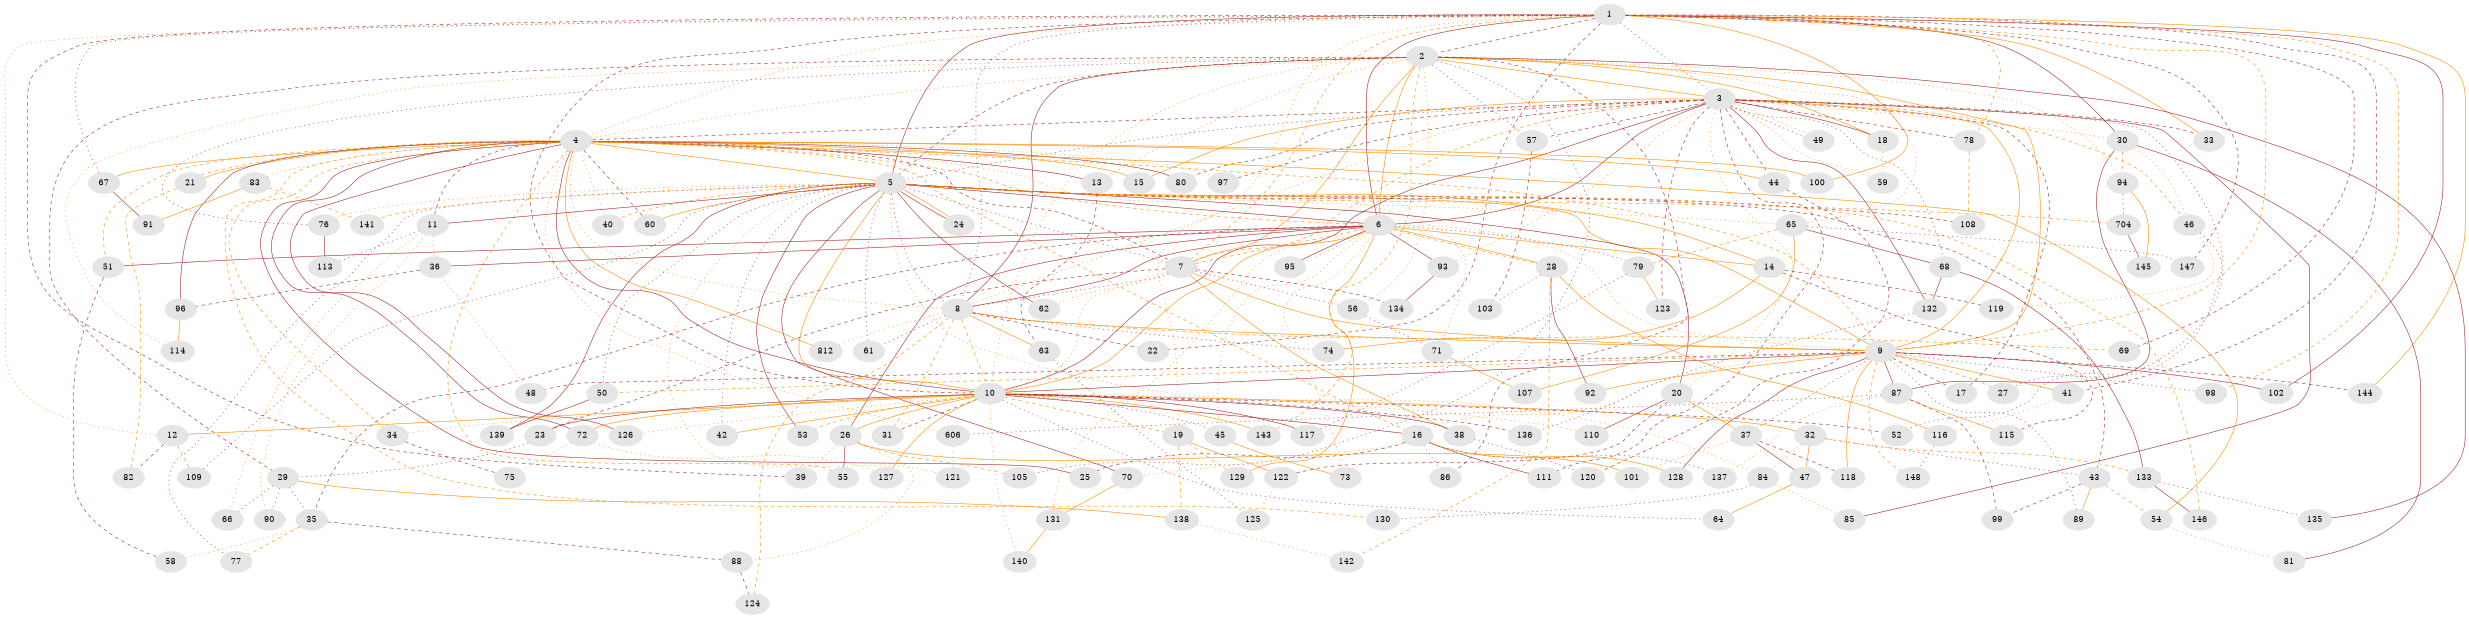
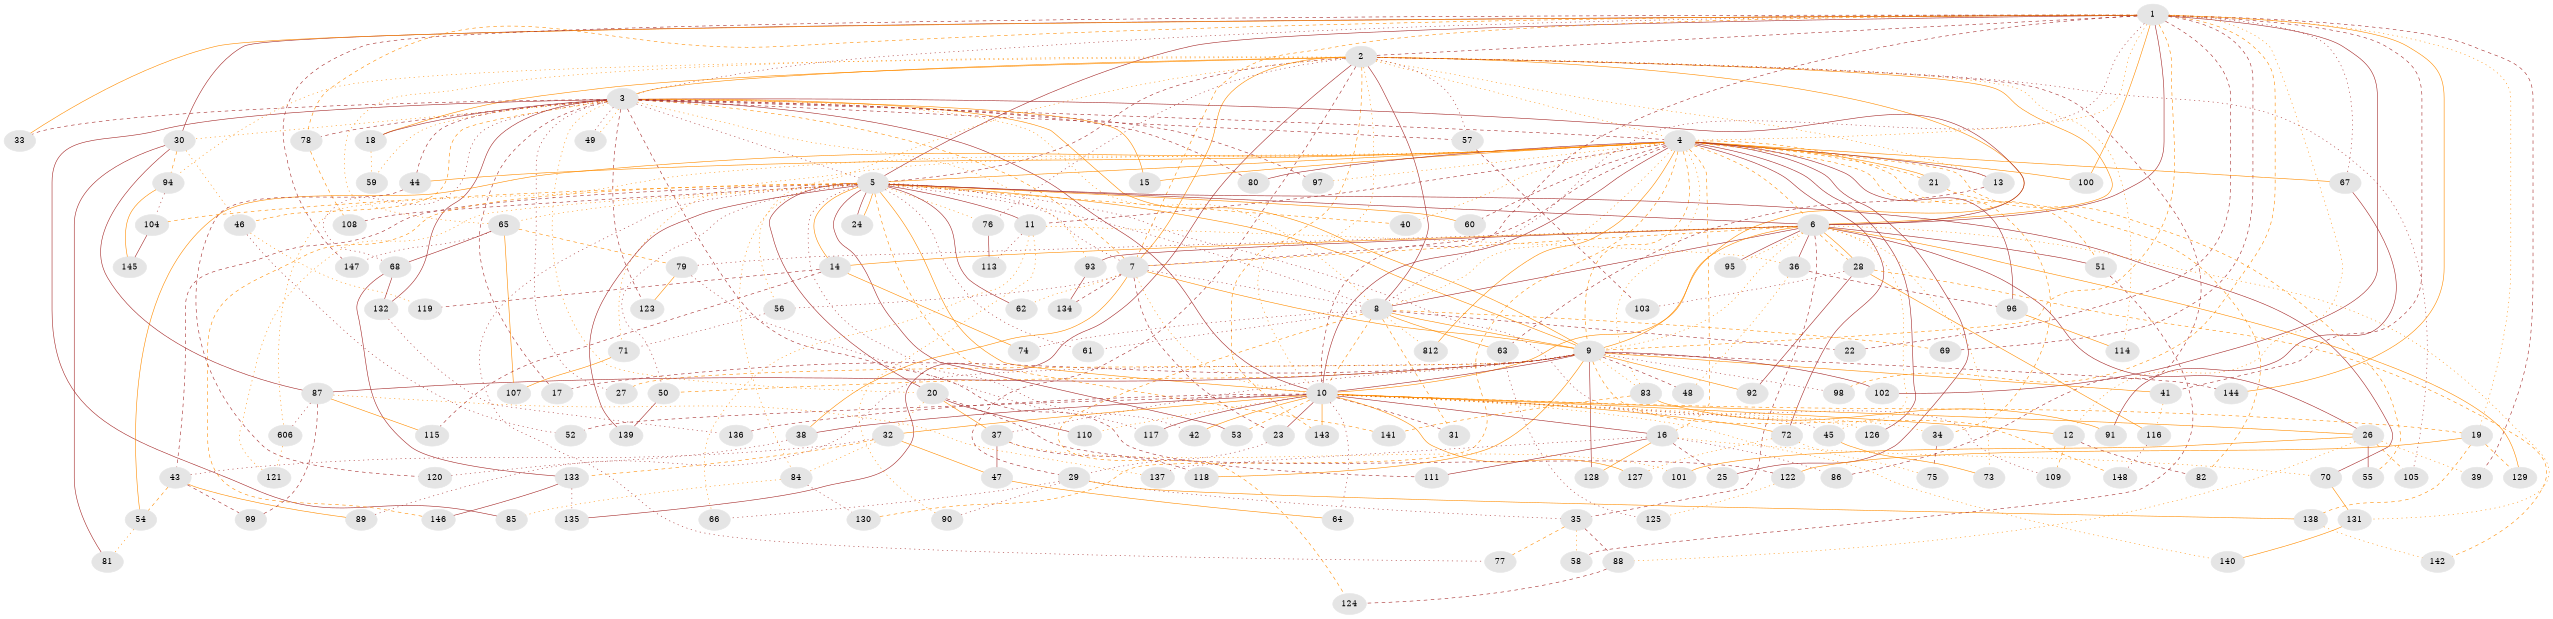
(2124, 225) -> (152, 225)
(1645, 387) -> (1618, 372)
